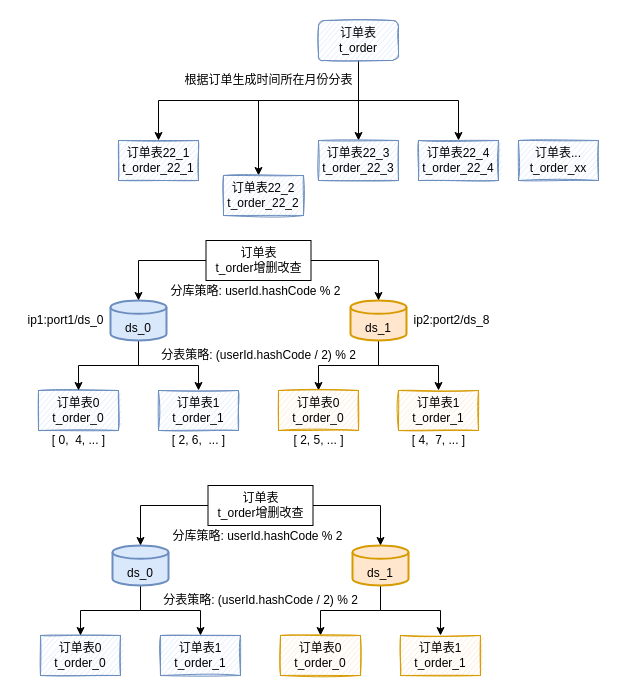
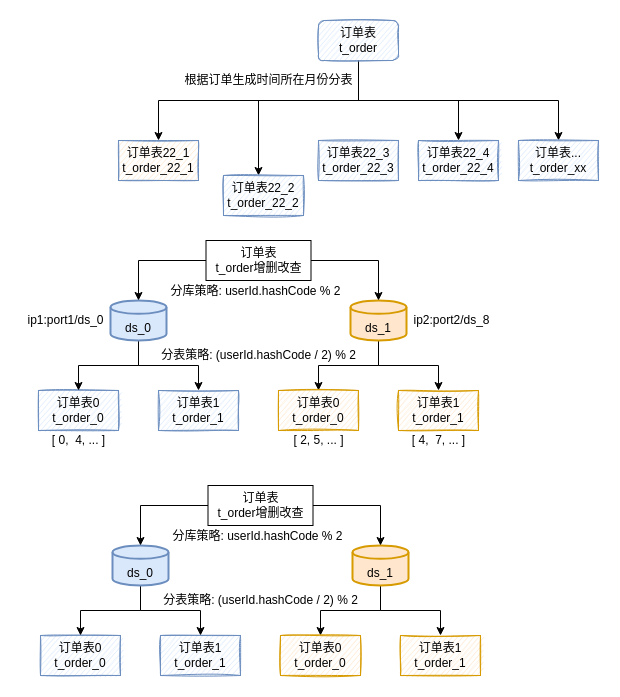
none -> (526, 101)
(359, 118) -> none
(159, 161) -> (159, 161)
(199, 441) -> none
